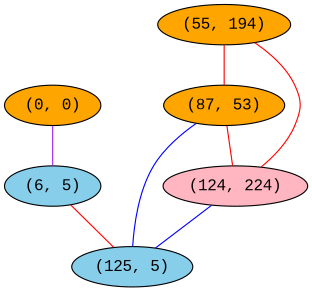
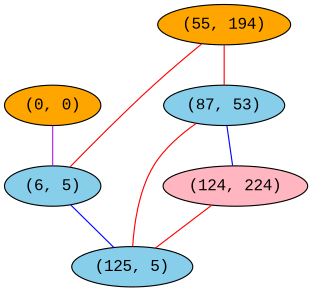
(300, 103) -> (134, 103)
(224, 105) -> (224, 105)
(230, 146) -> (230, 146)
(148, 176) -> (148, 176)
(92, 226) -> (92, 226)
(183, 227) -> (183, 227)
